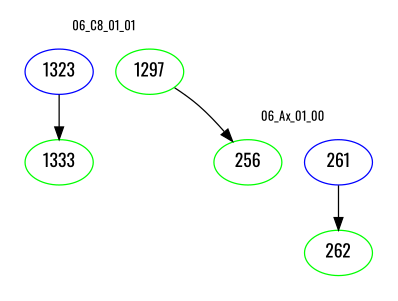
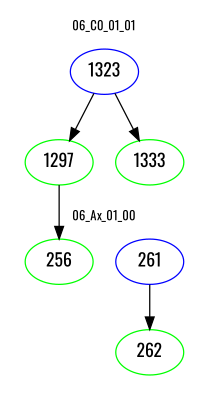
(104, 27) -> (104, 27)
none -> (85, 111)
